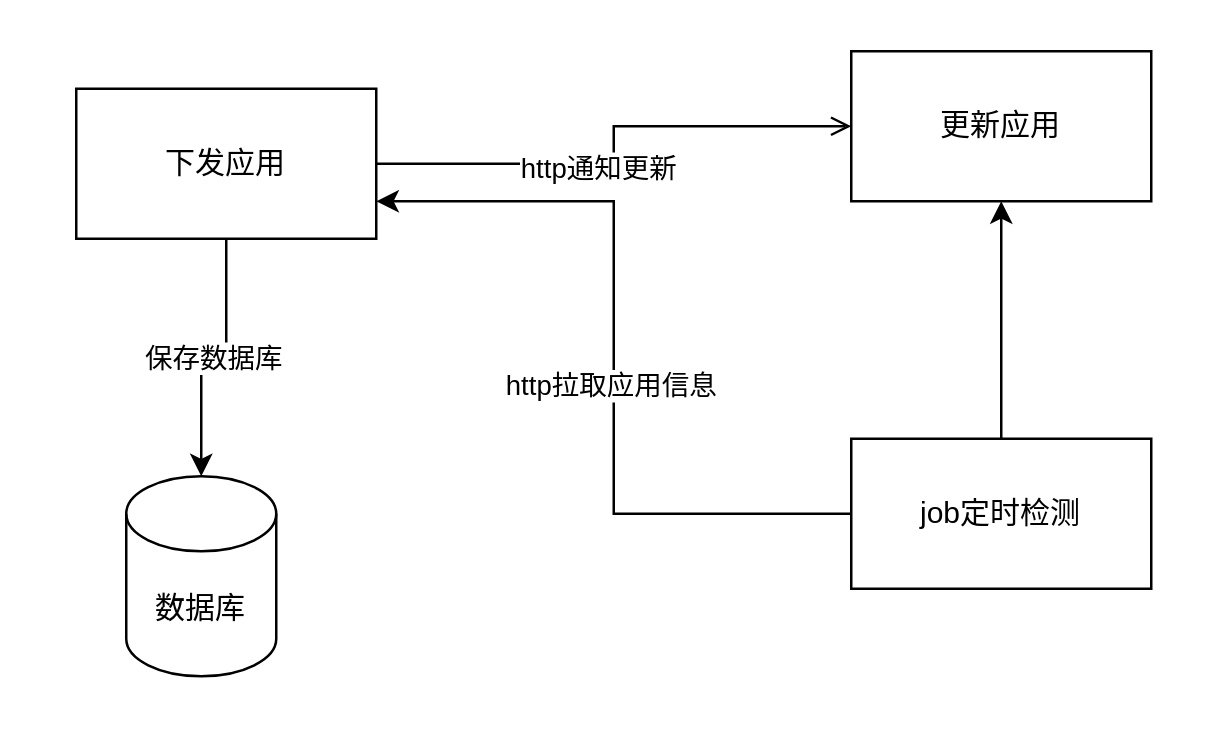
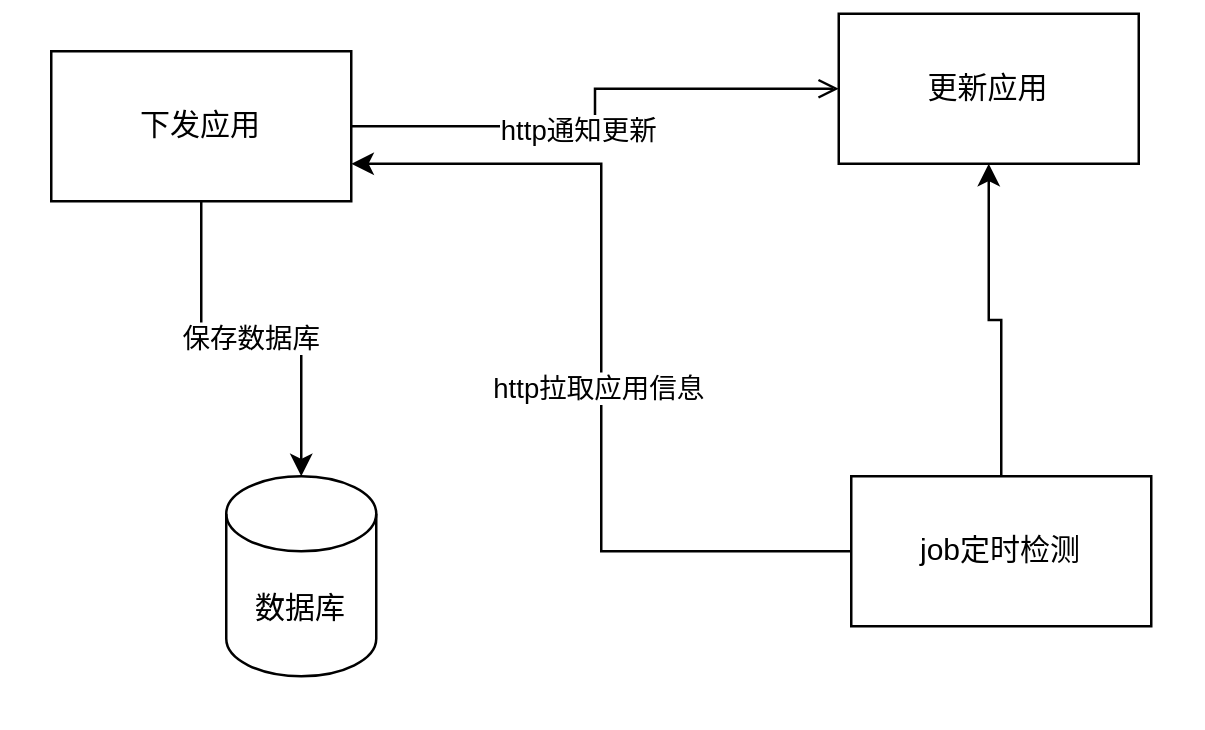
(1001, 126) -> (989, 89)
(226, 164) -> (201, 126)
(1001, 514) -> (1001, 551)
(201, 576) -> (301, 576)
